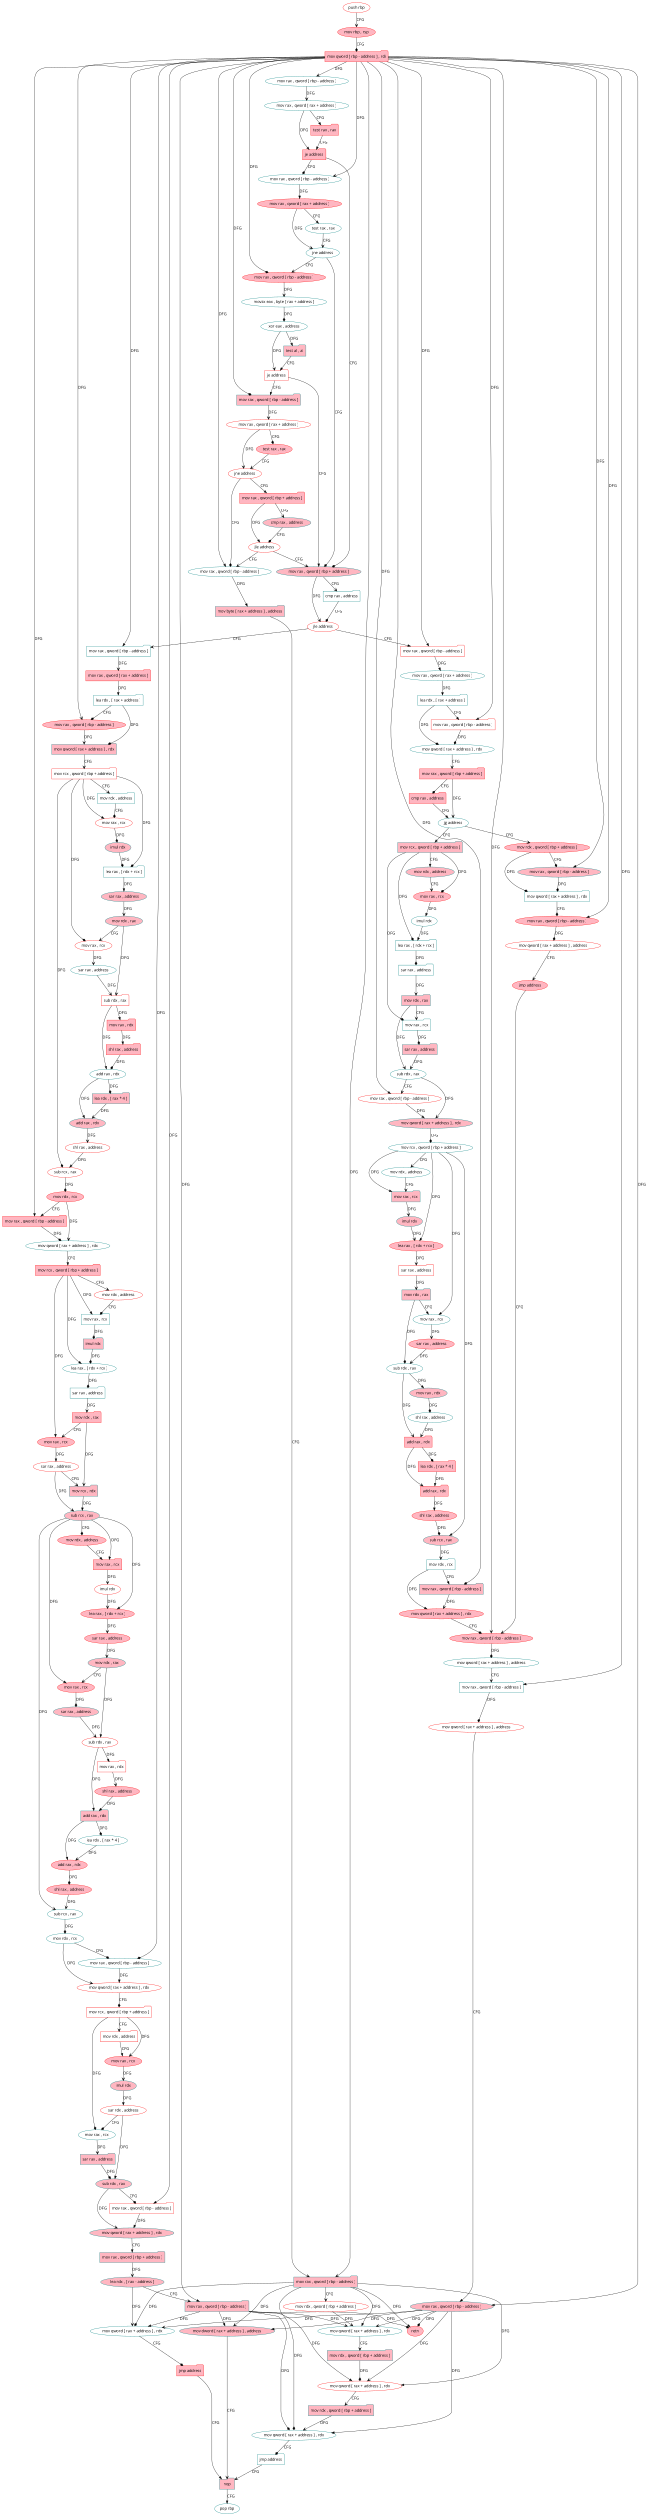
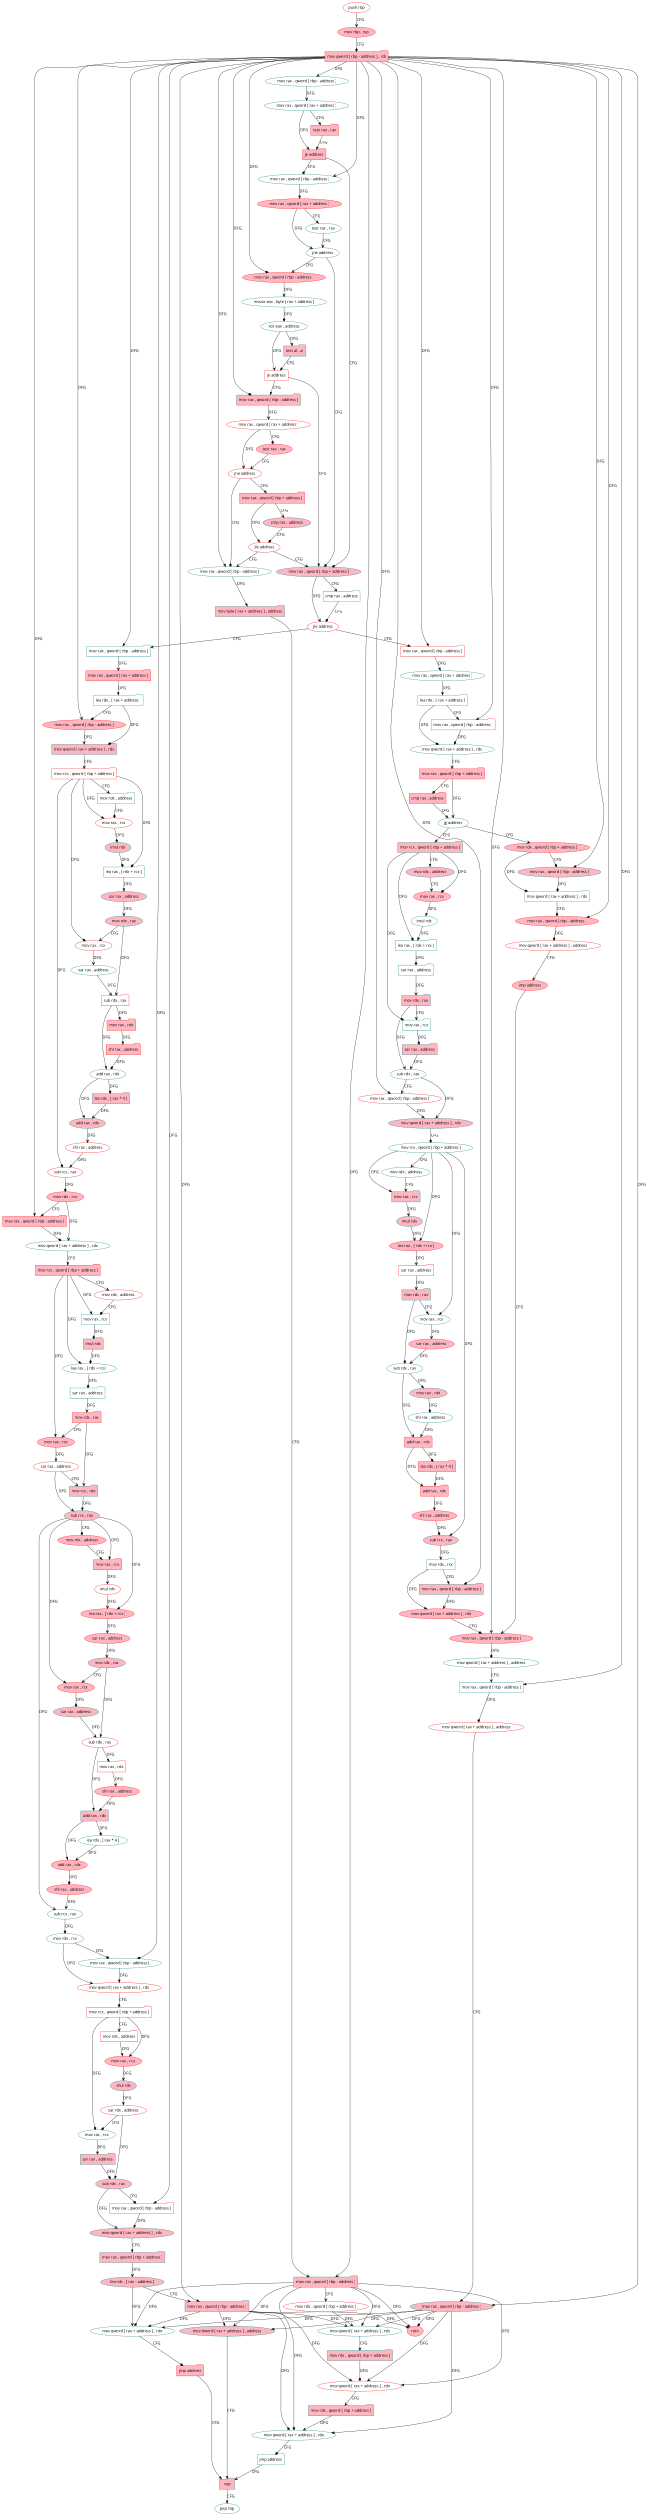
(227, 2406) -> (227, 2406)
